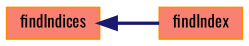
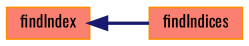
(138, 23) -> (128, 23)
